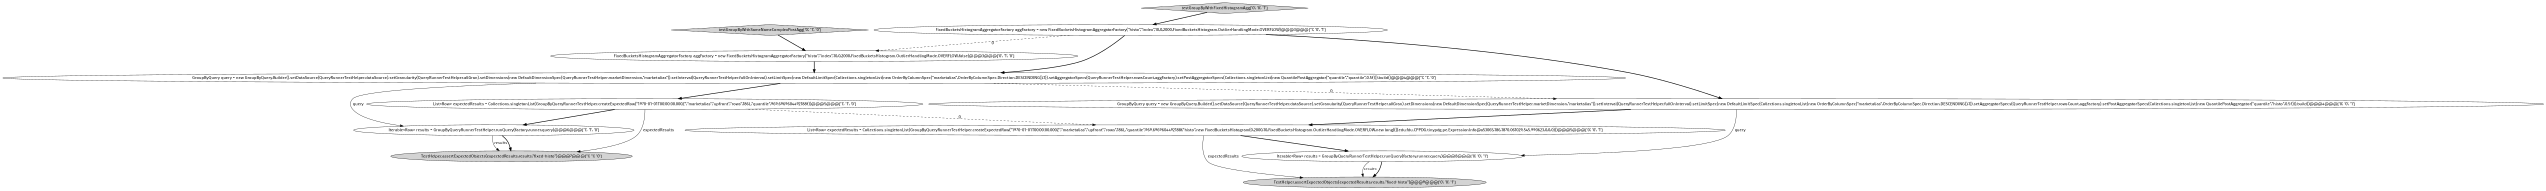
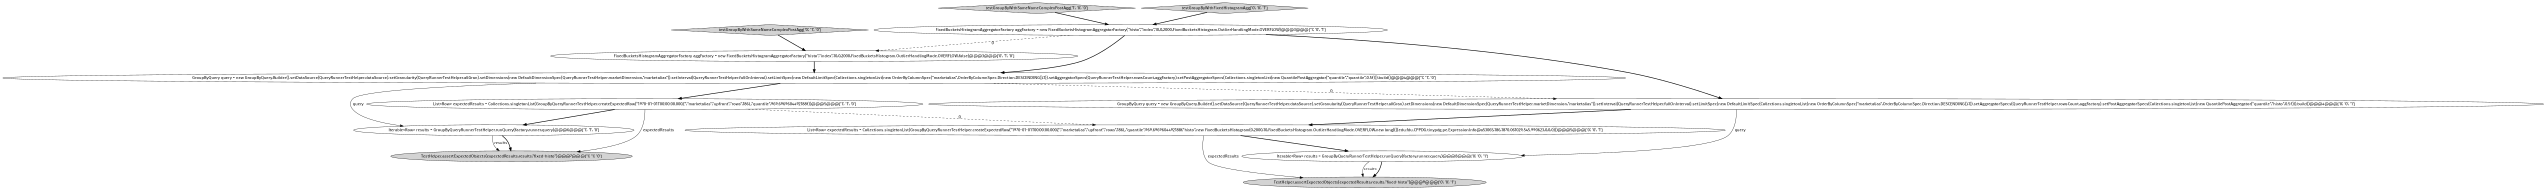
none -> (1037, 8)
